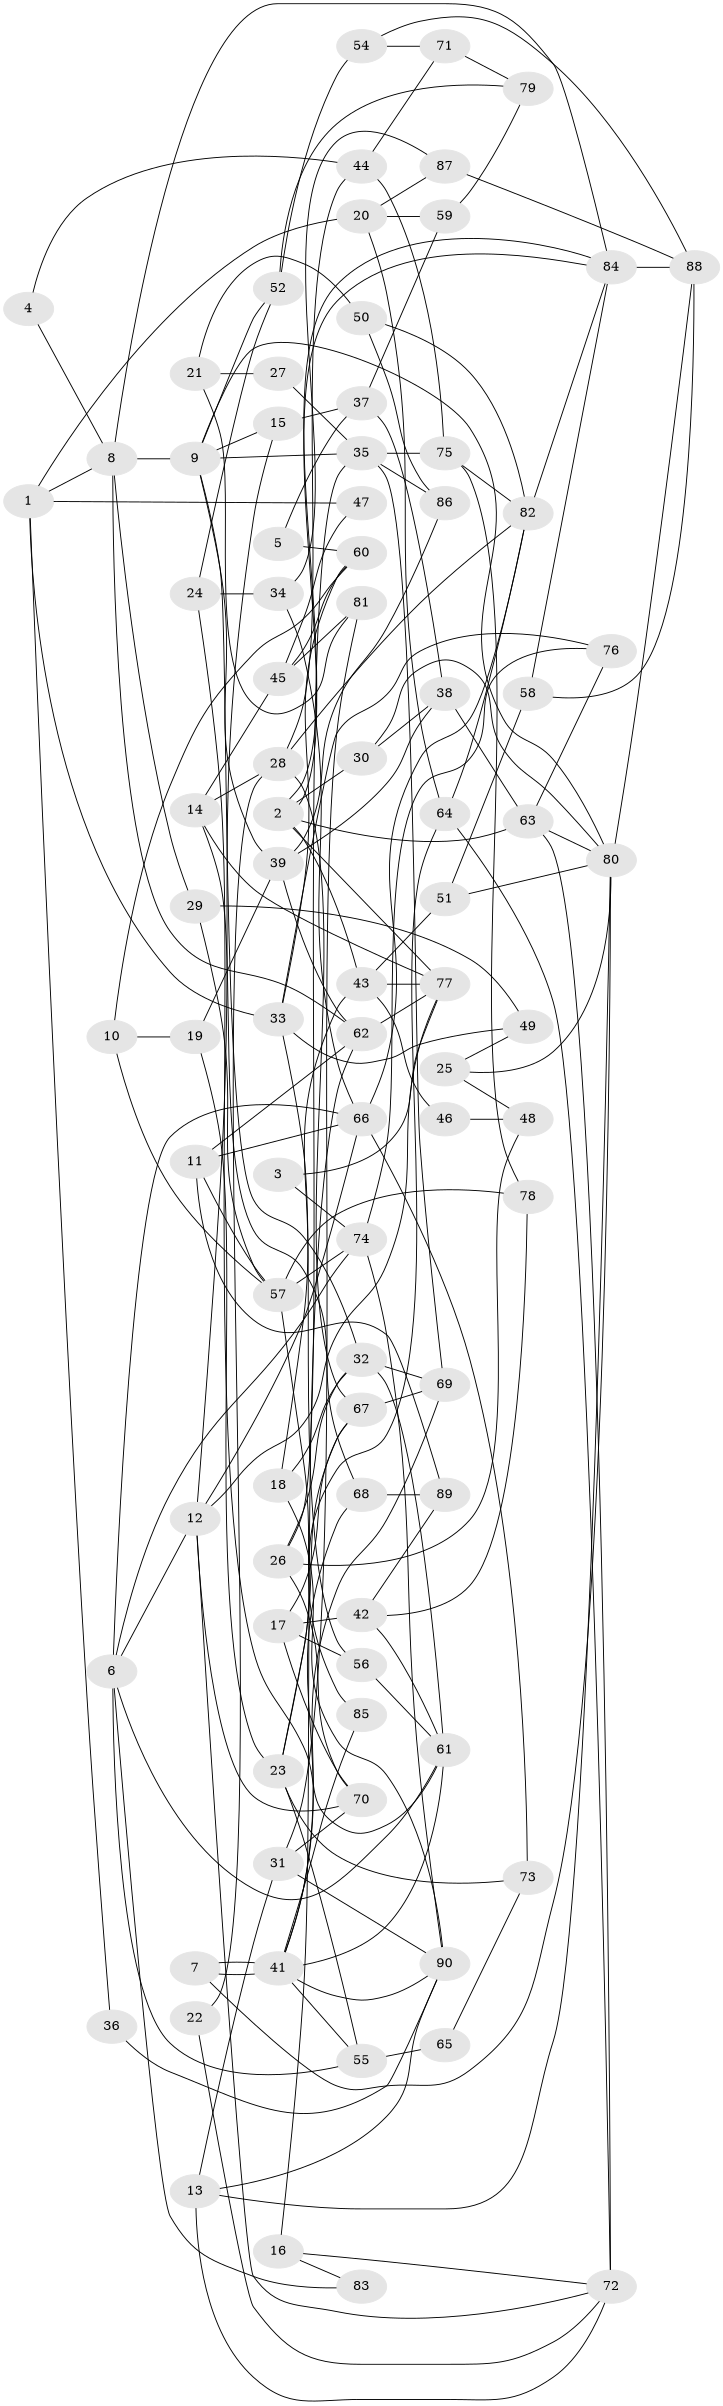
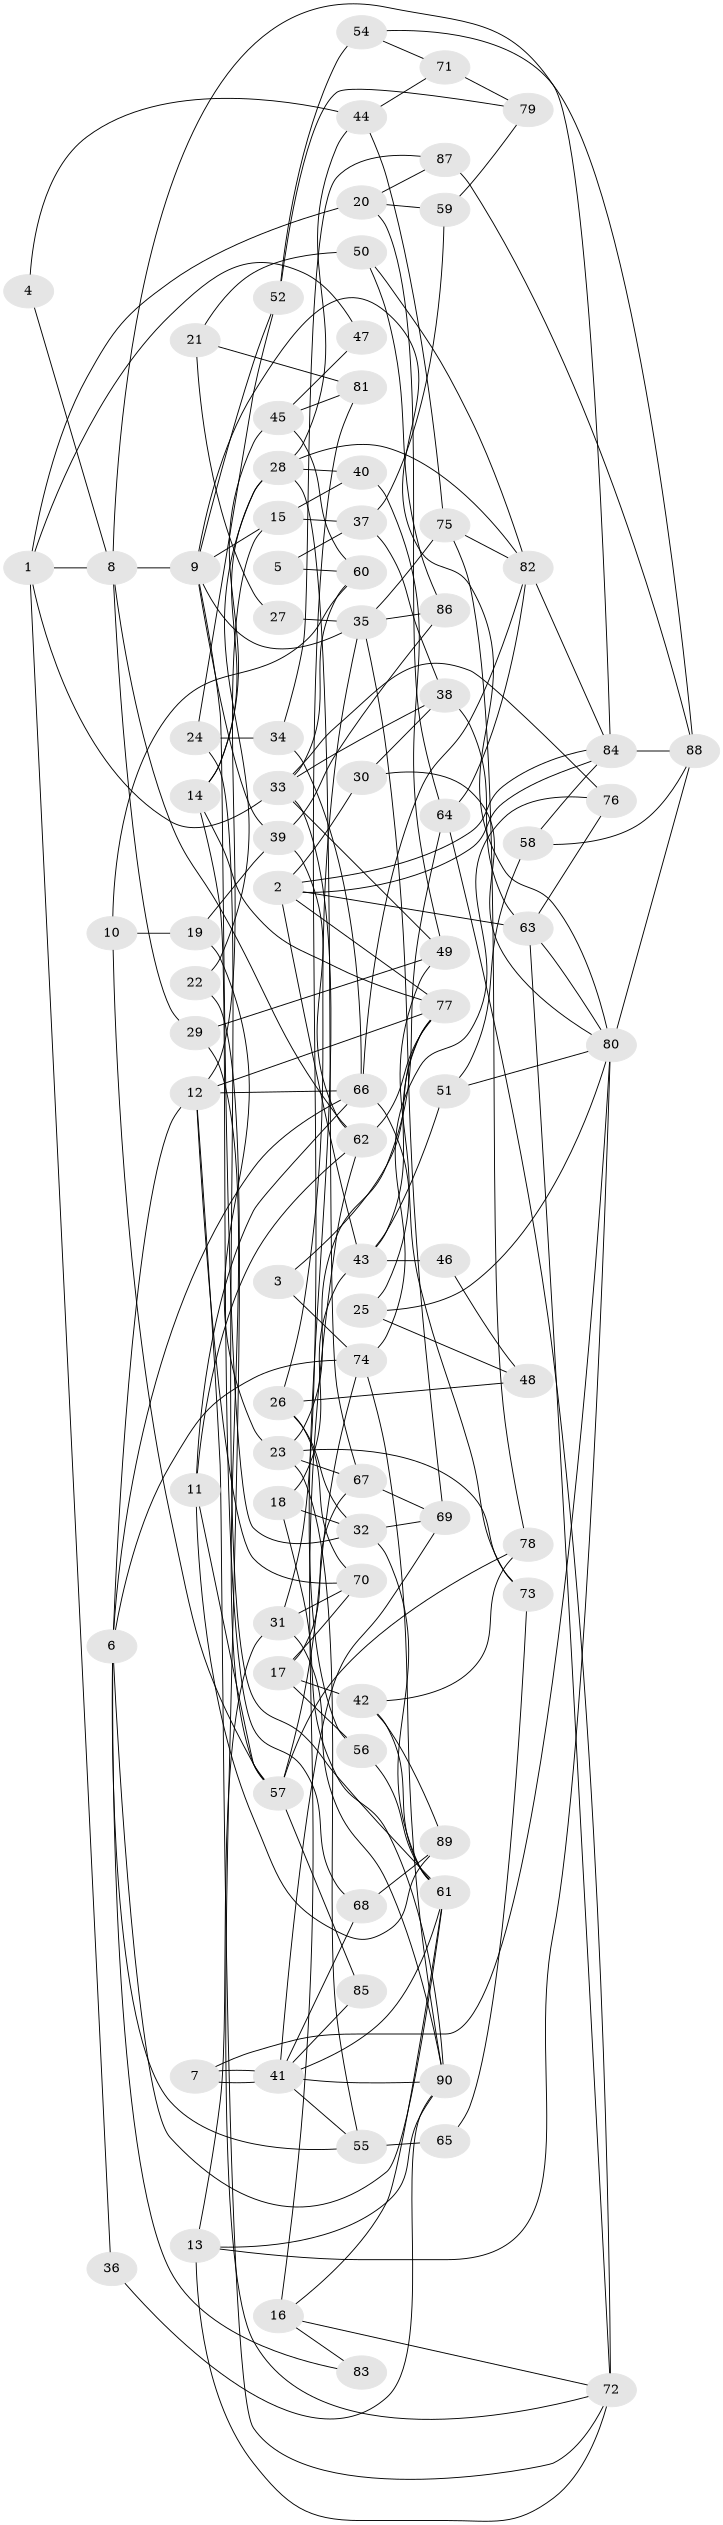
none -> (362, 473)
(378, 793) -> (360, 740)
none -> (397, 2167)
